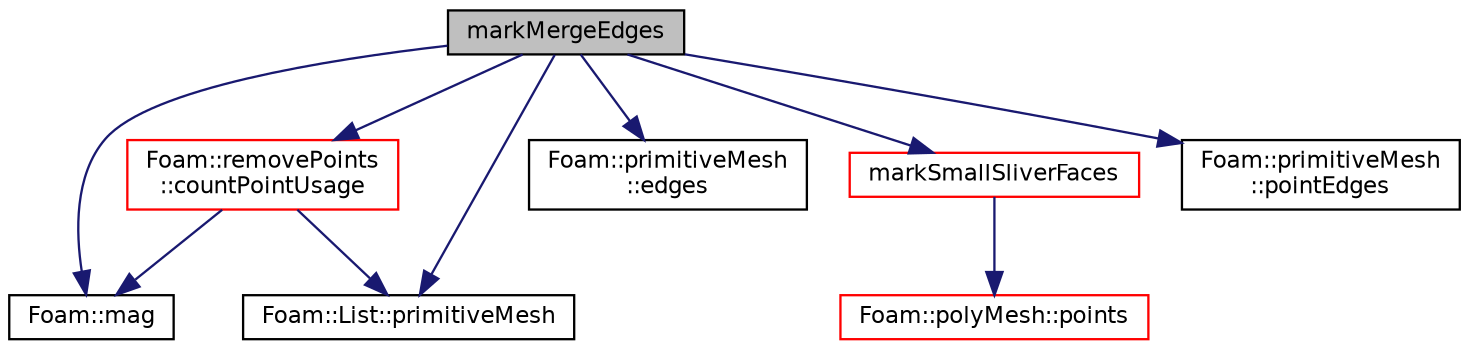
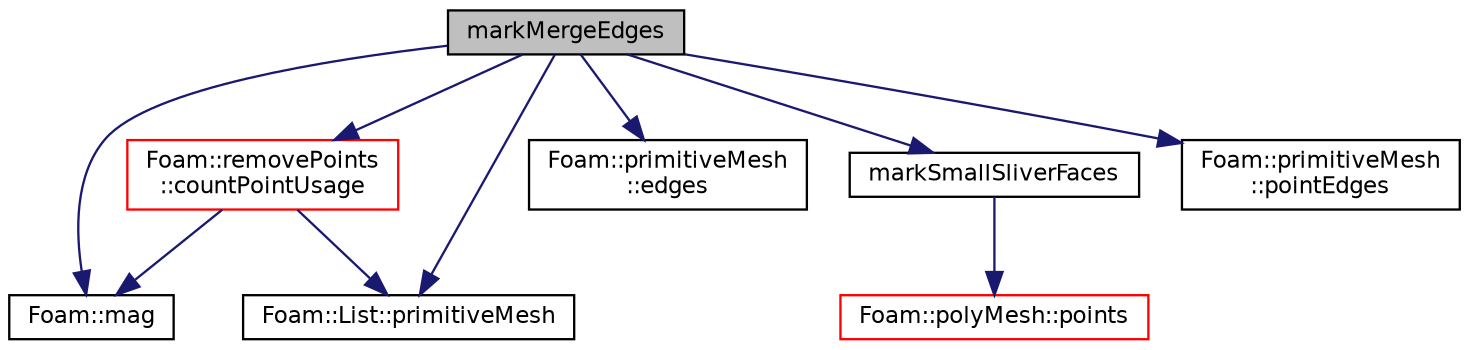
(994, 175) -> (994, 175)
